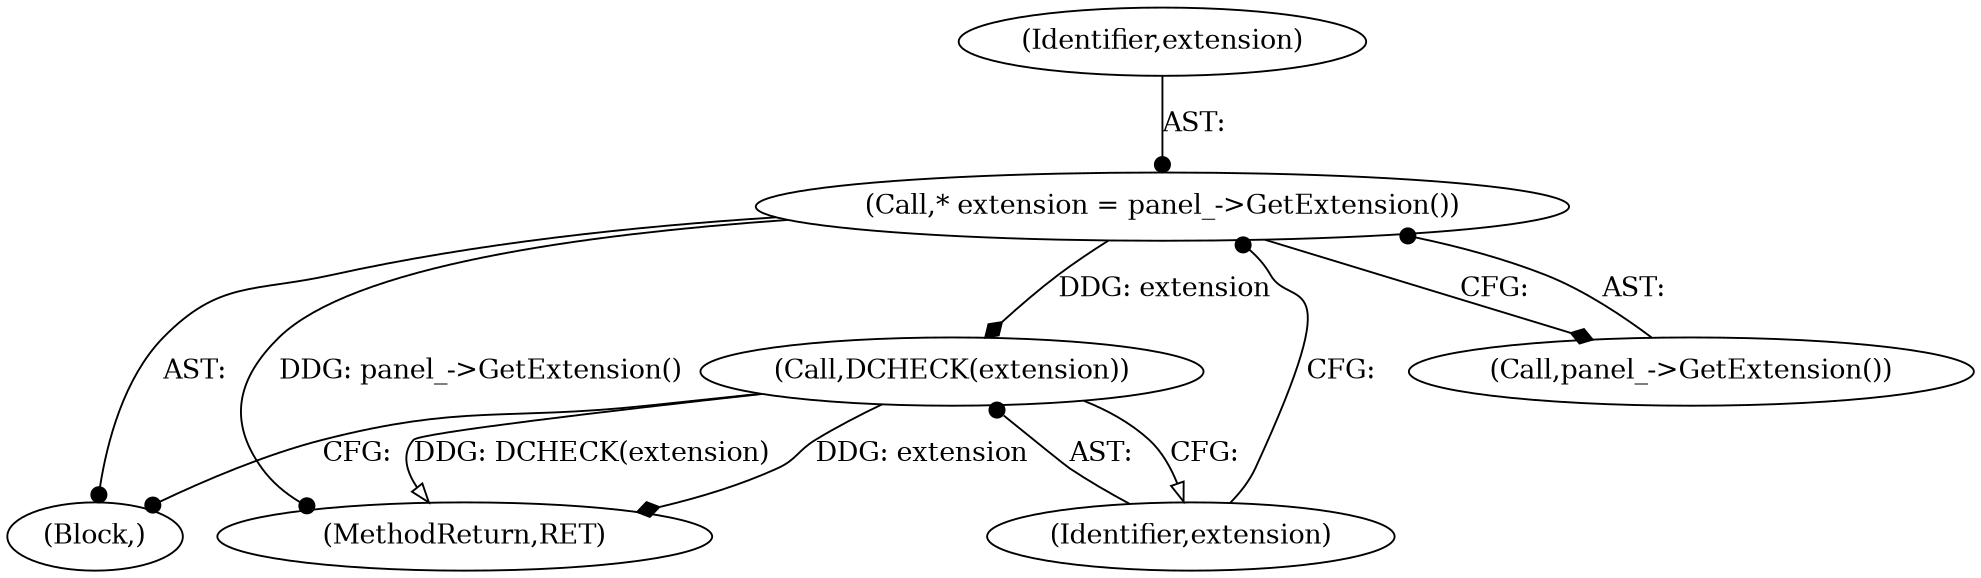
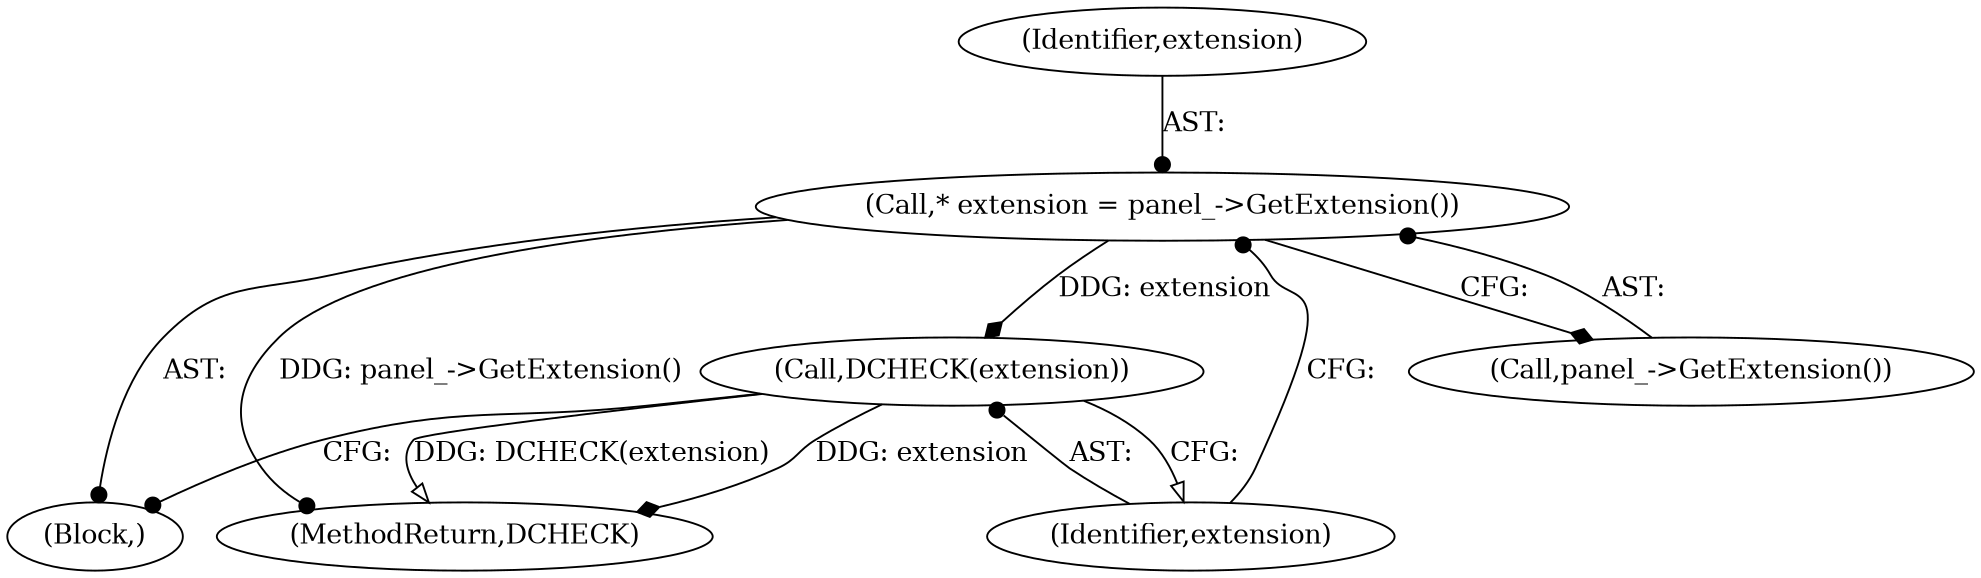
(465, 537) -> (465, 537)
